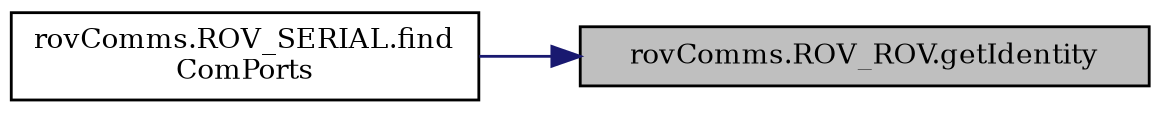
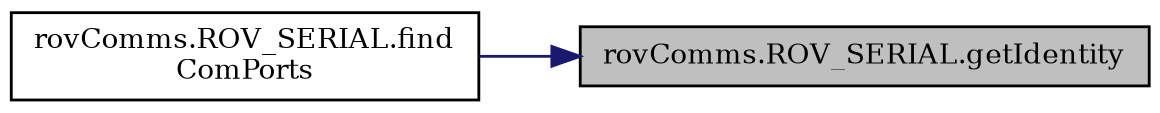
(865, 56) -> (865, 56)
